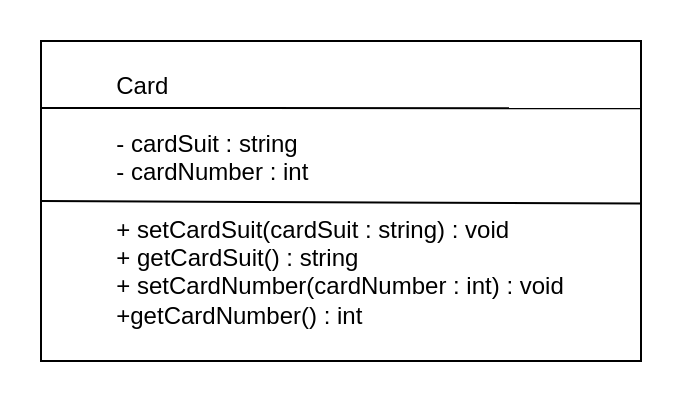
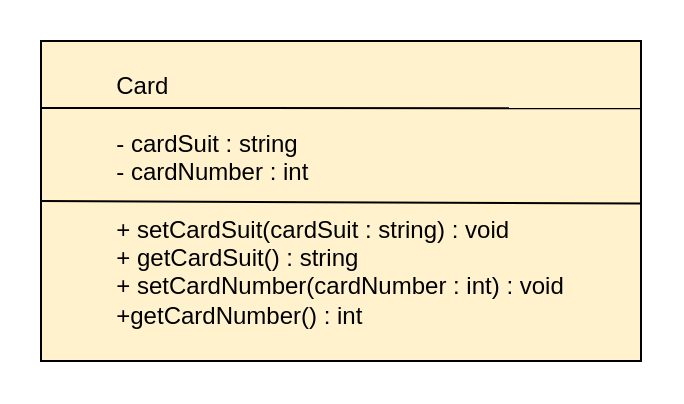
(341, 201) -> (341, 201)
